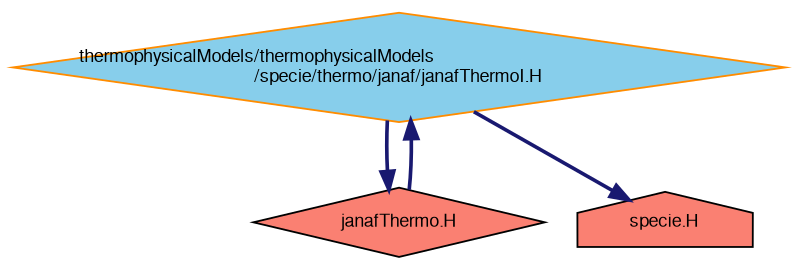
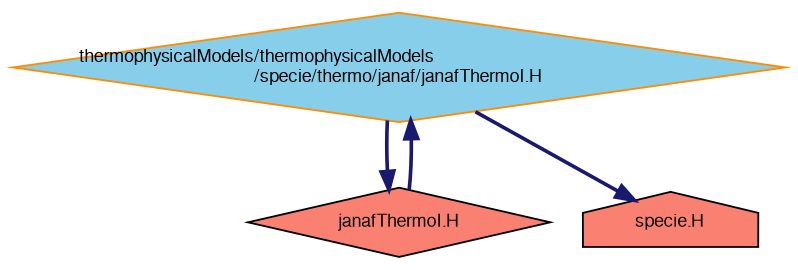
(399, 222) -> (399, 222)
